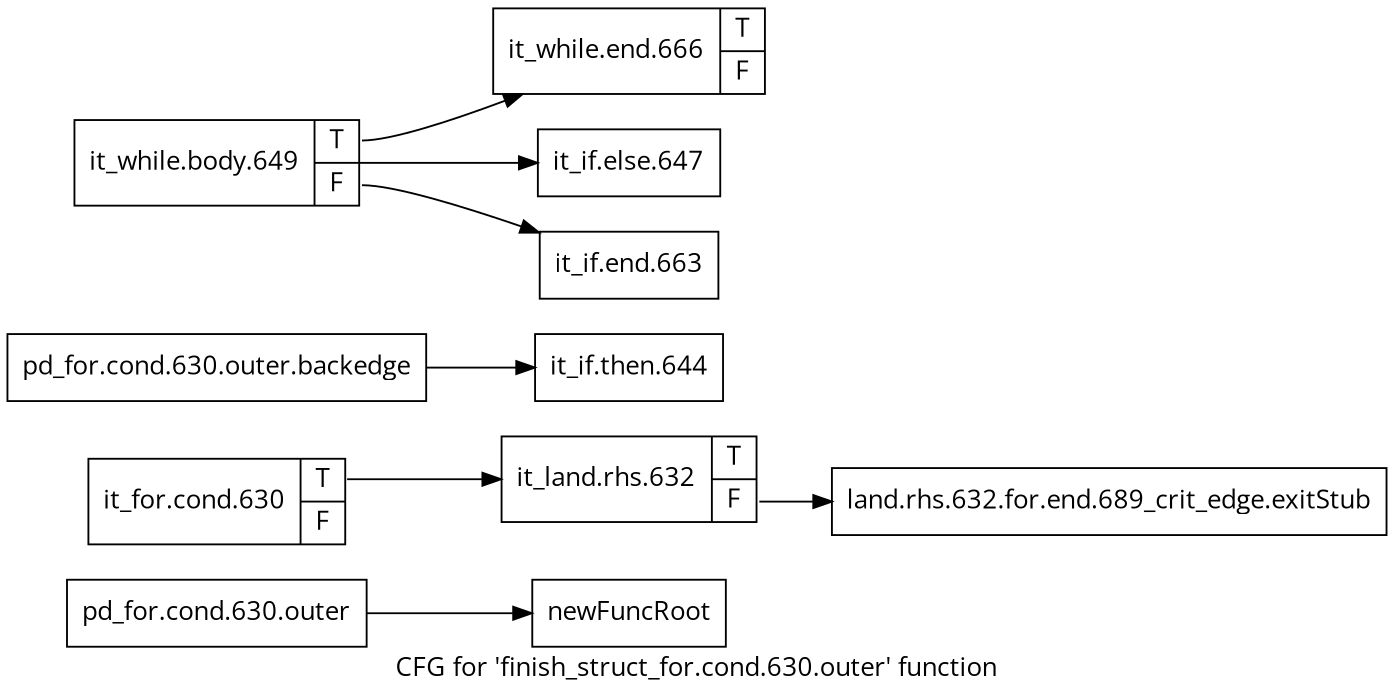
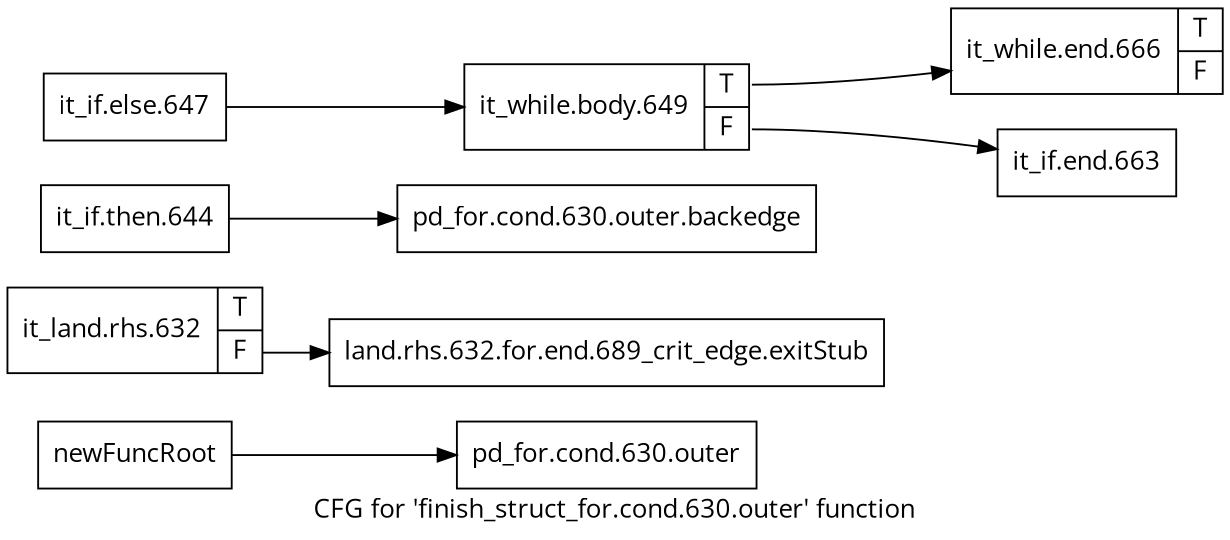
(439, 163) -> (336, 107)
(471, 368) -> (304, 219)
(217, 502) -> none
(440, 613) -> (335, 455)
